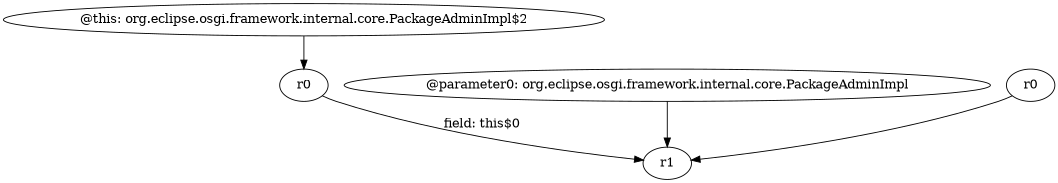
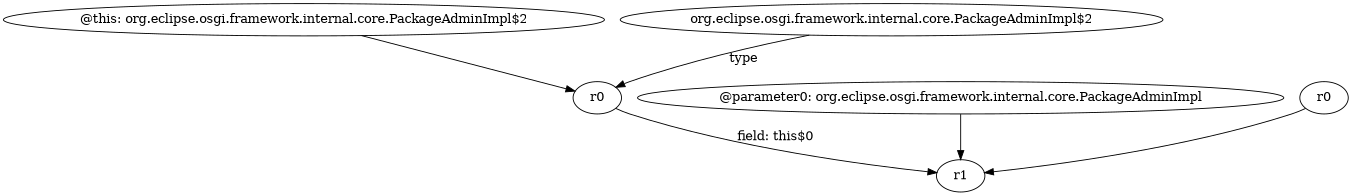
none -> (892, 20)
